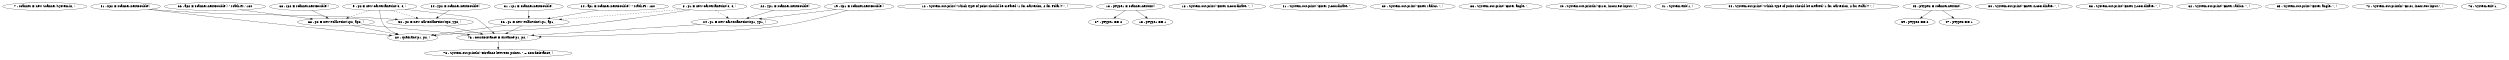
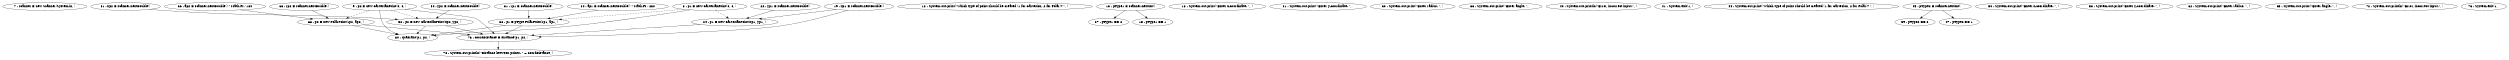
(618, 6) -> (618, 6)
(529, 22) -> (529, 22)
(269, 23) -> (422, 29)
